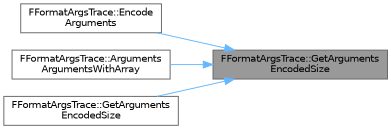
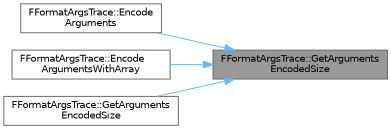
(91, 65) -> (91, 65)
